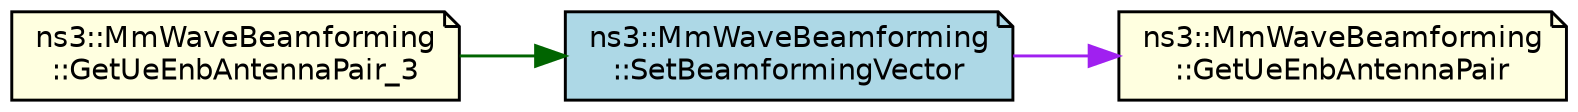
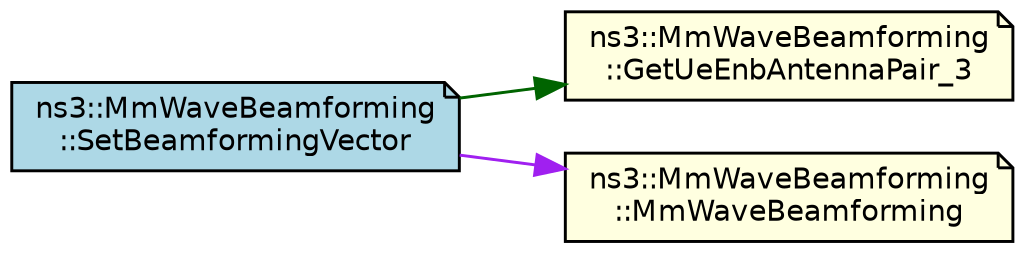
(498, 56) -> (498, 93)
(1343, 56) -> (789, 197)
